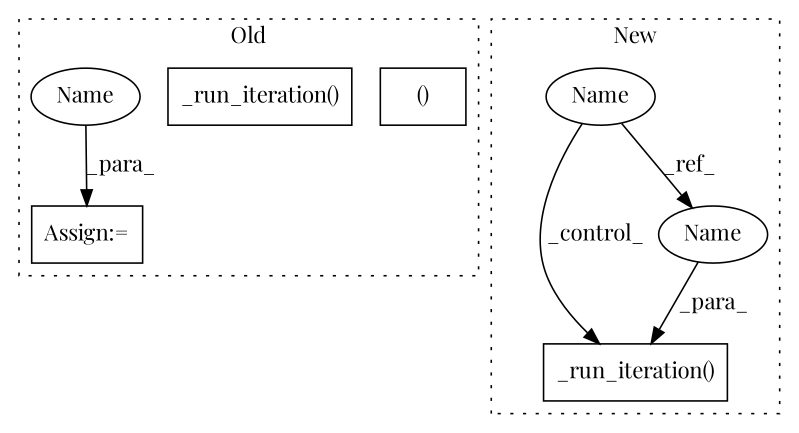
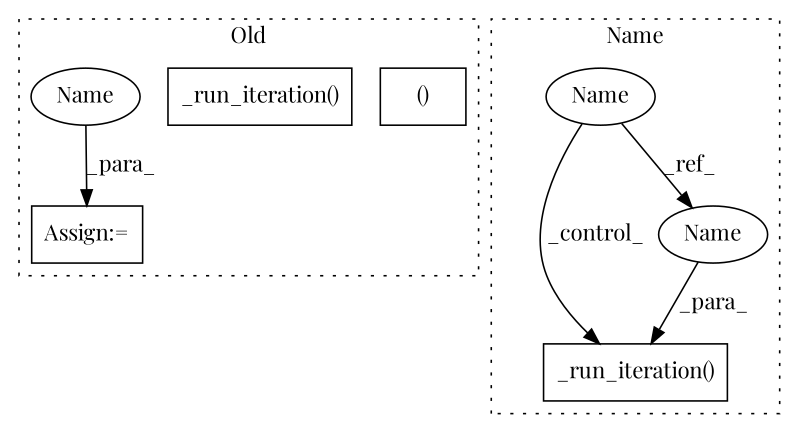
(635, 37) -> (635, 37)
